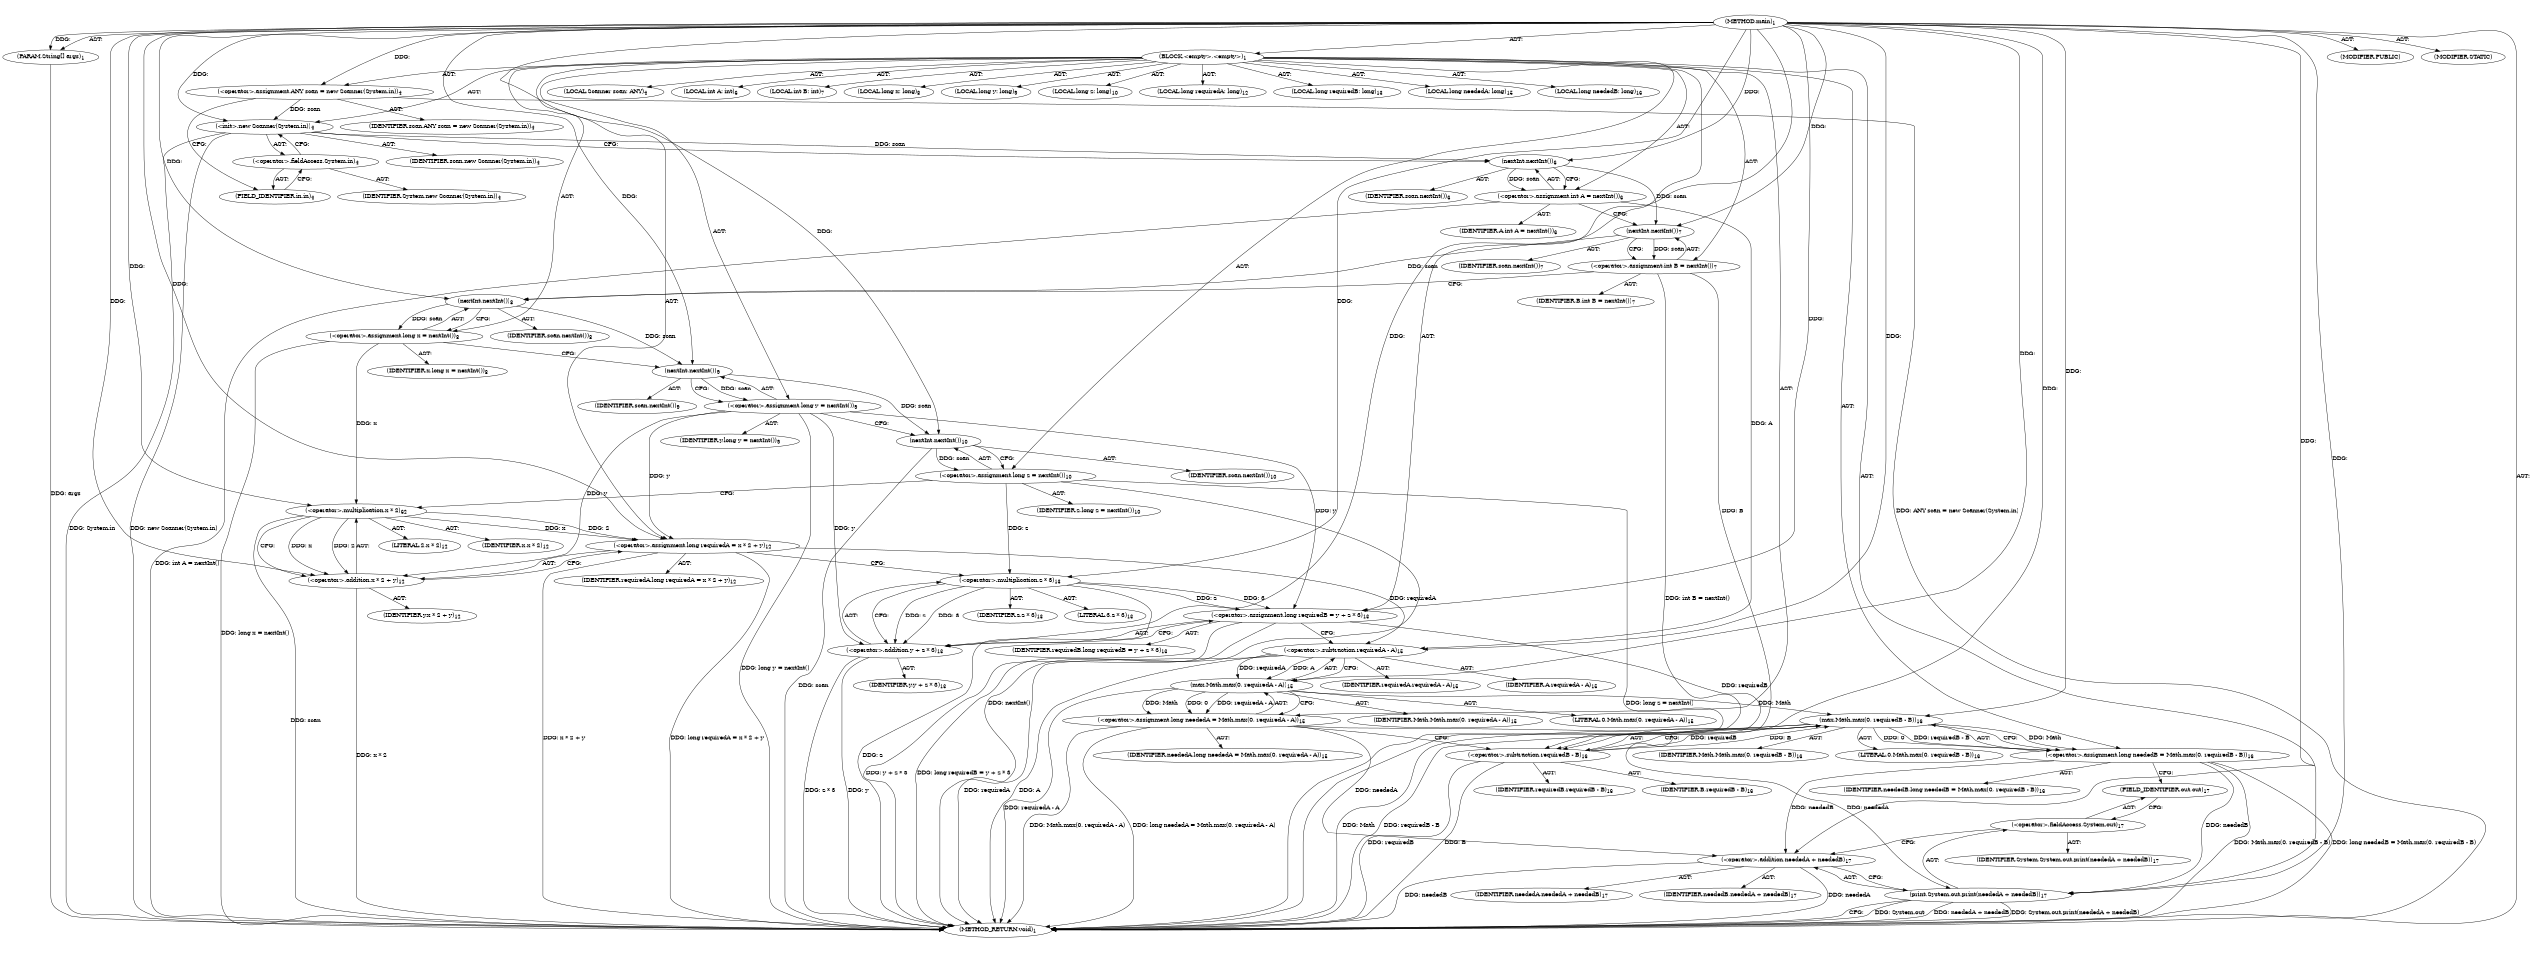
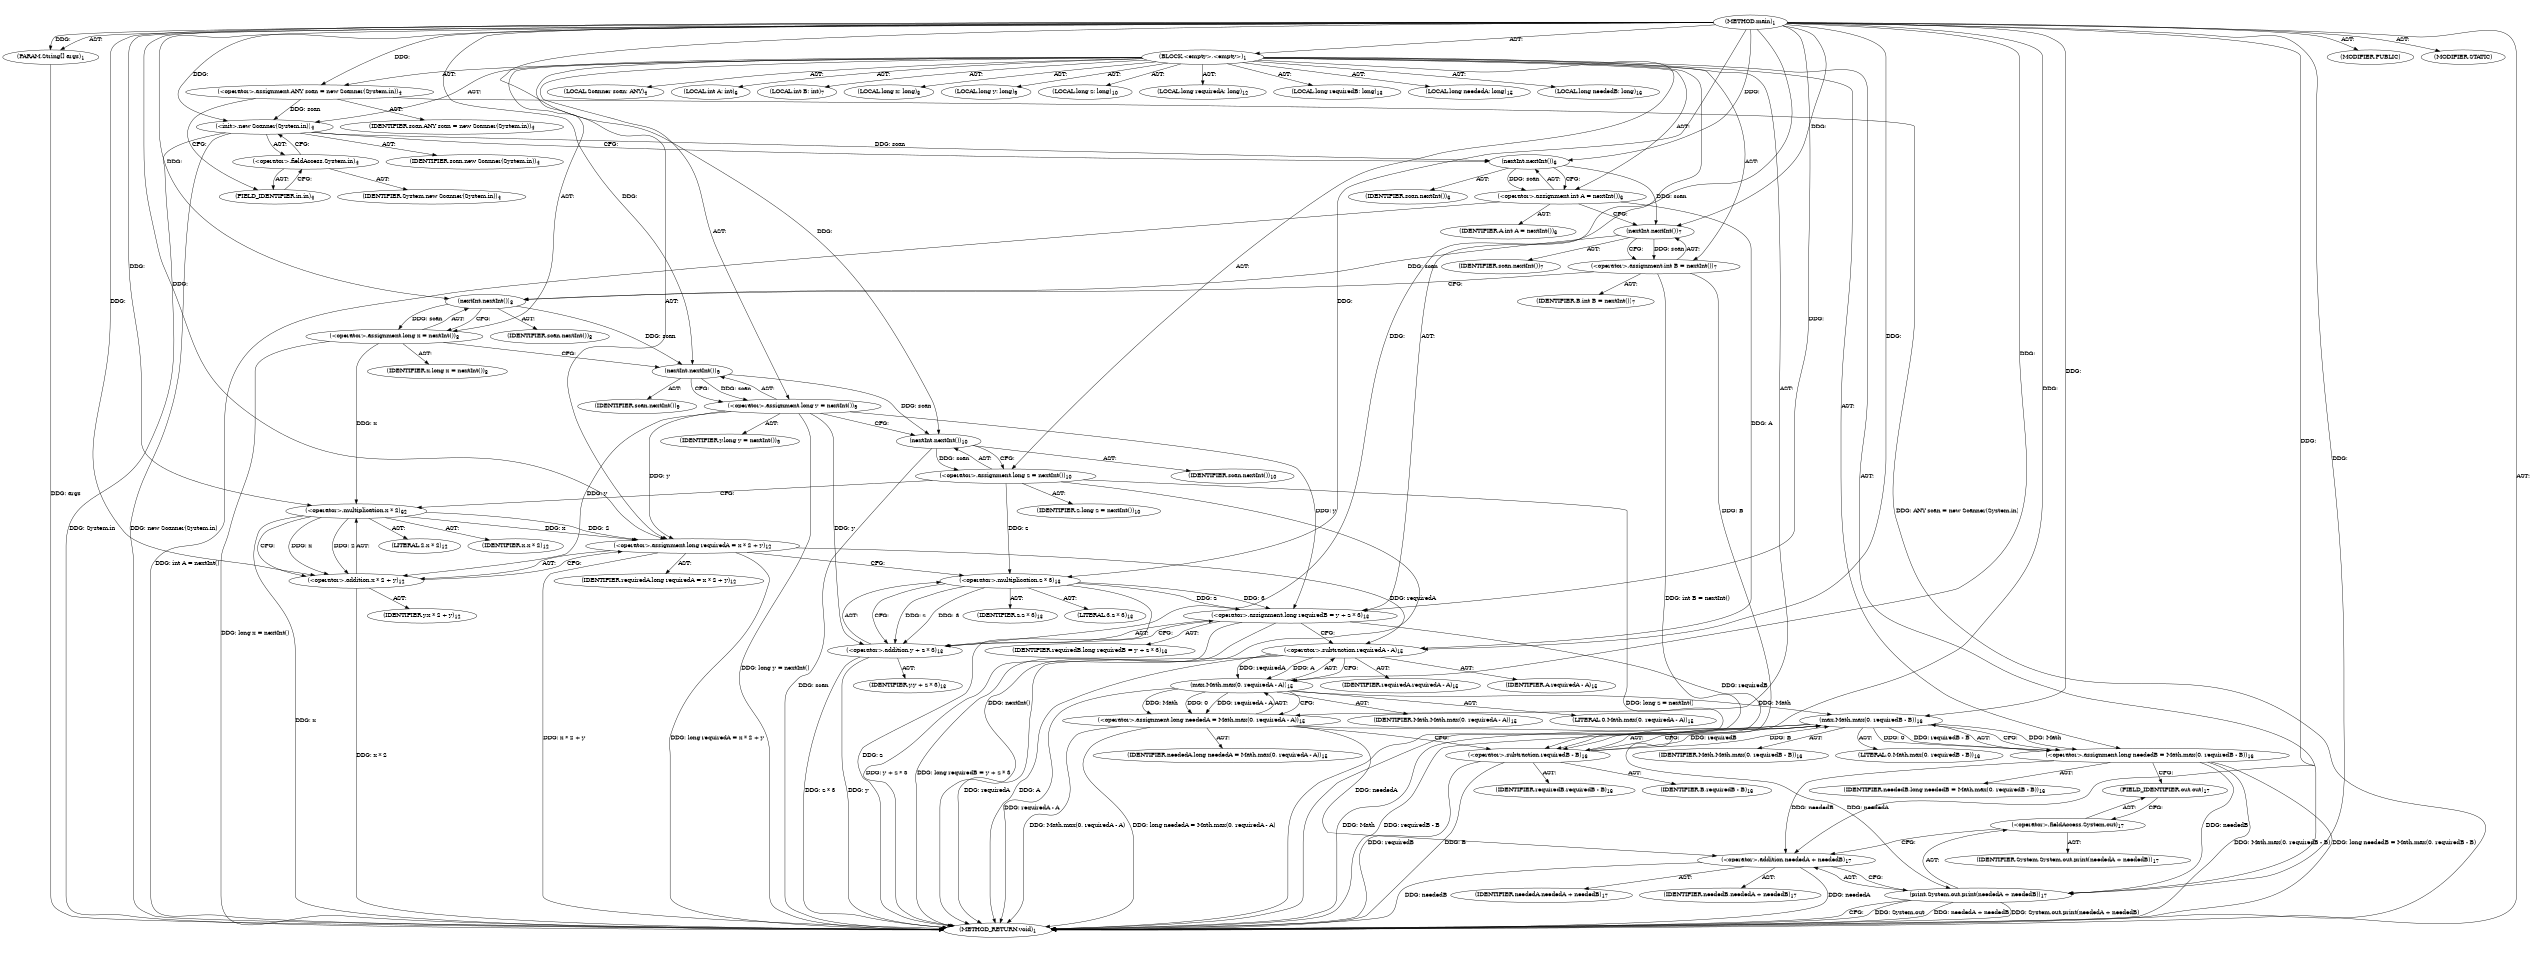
(306, 721) -> (306, 721)
